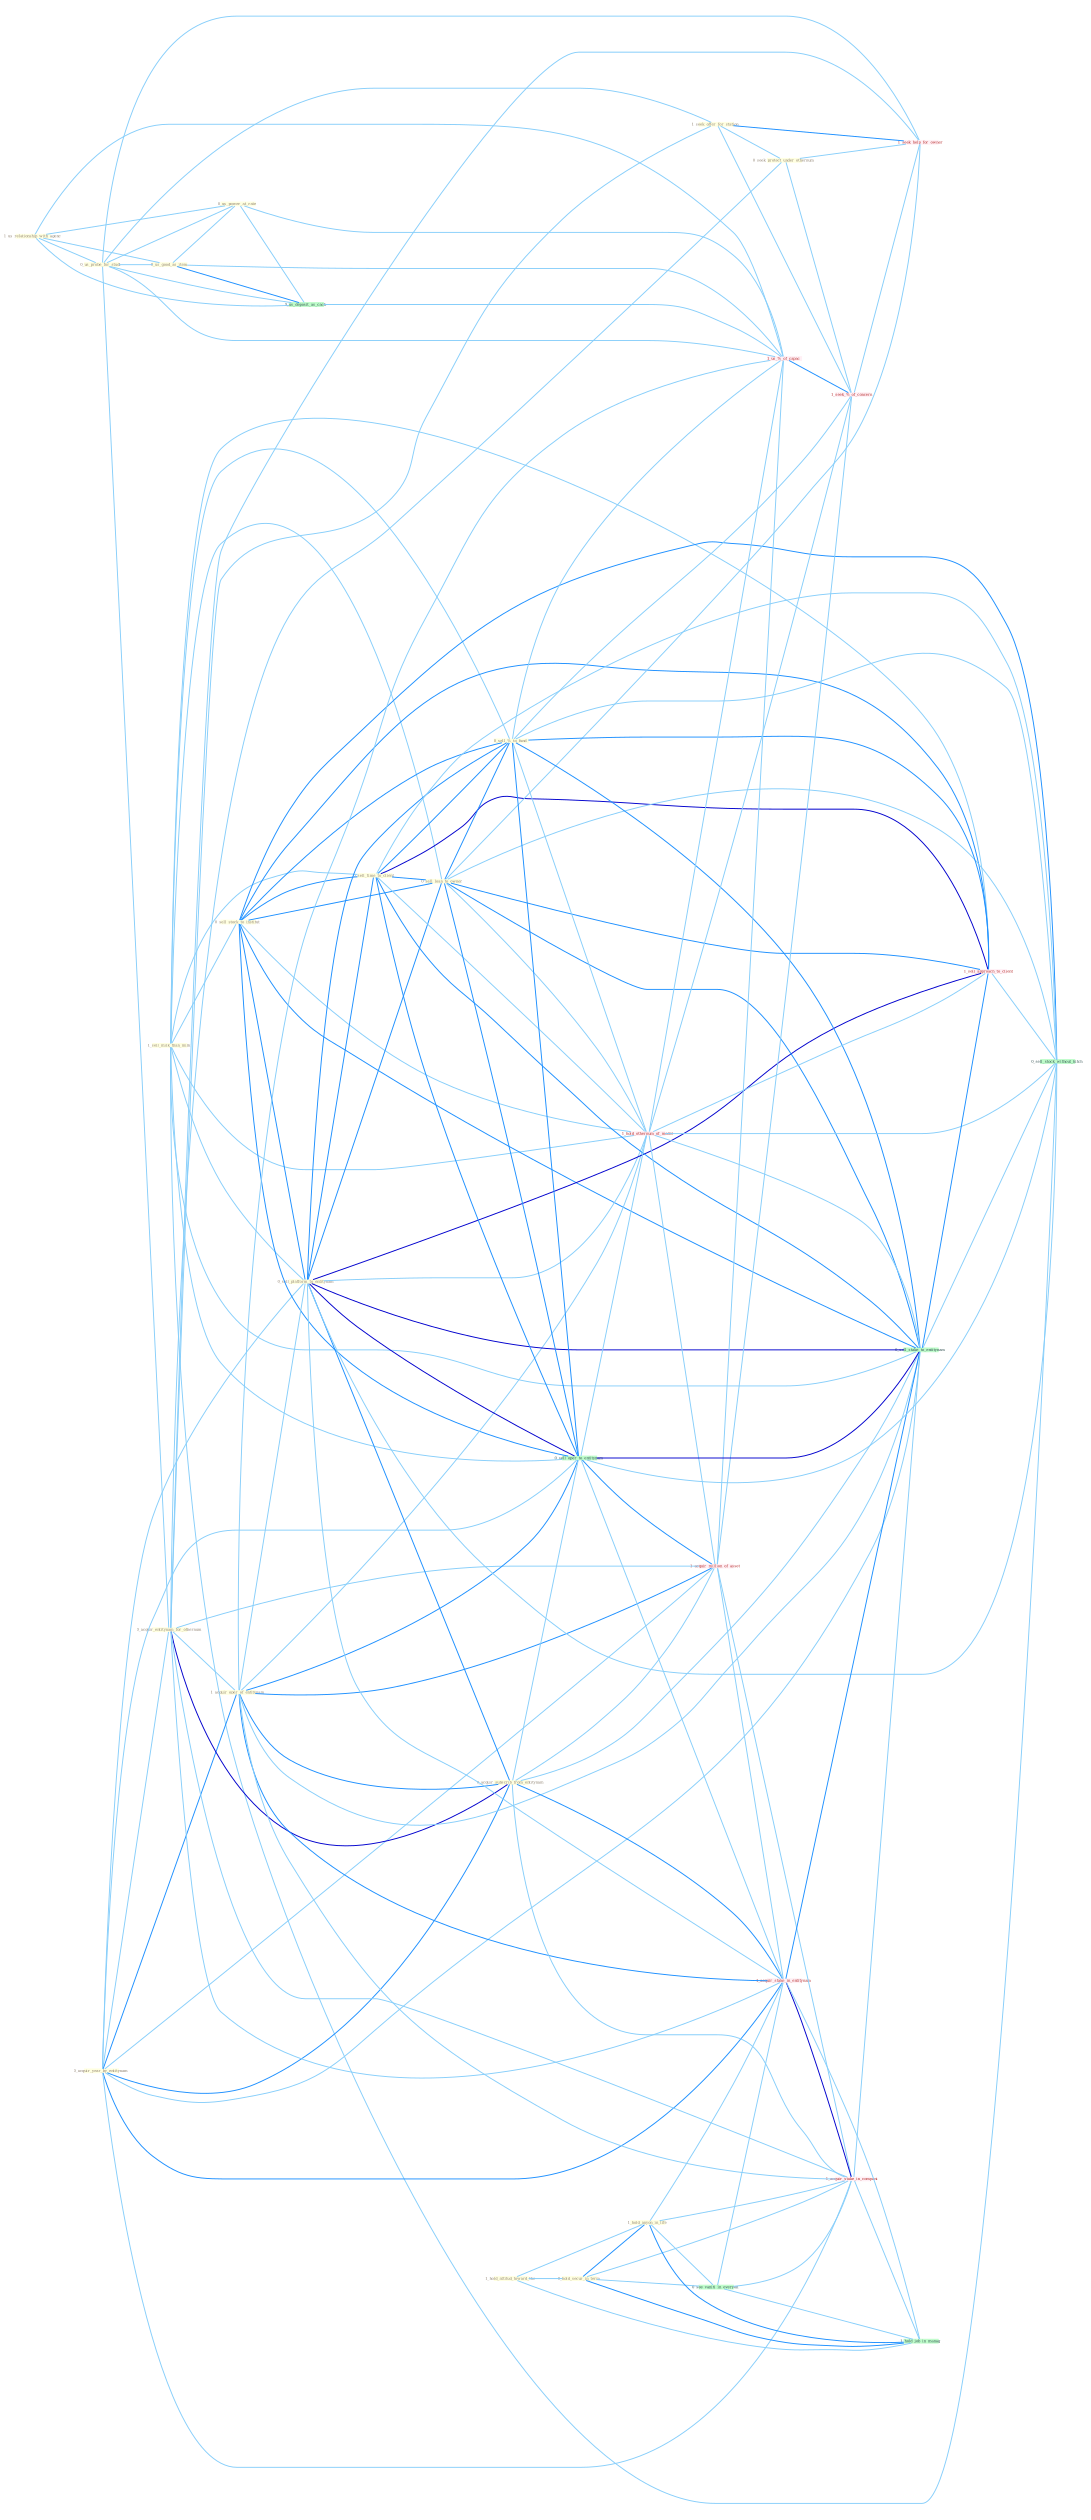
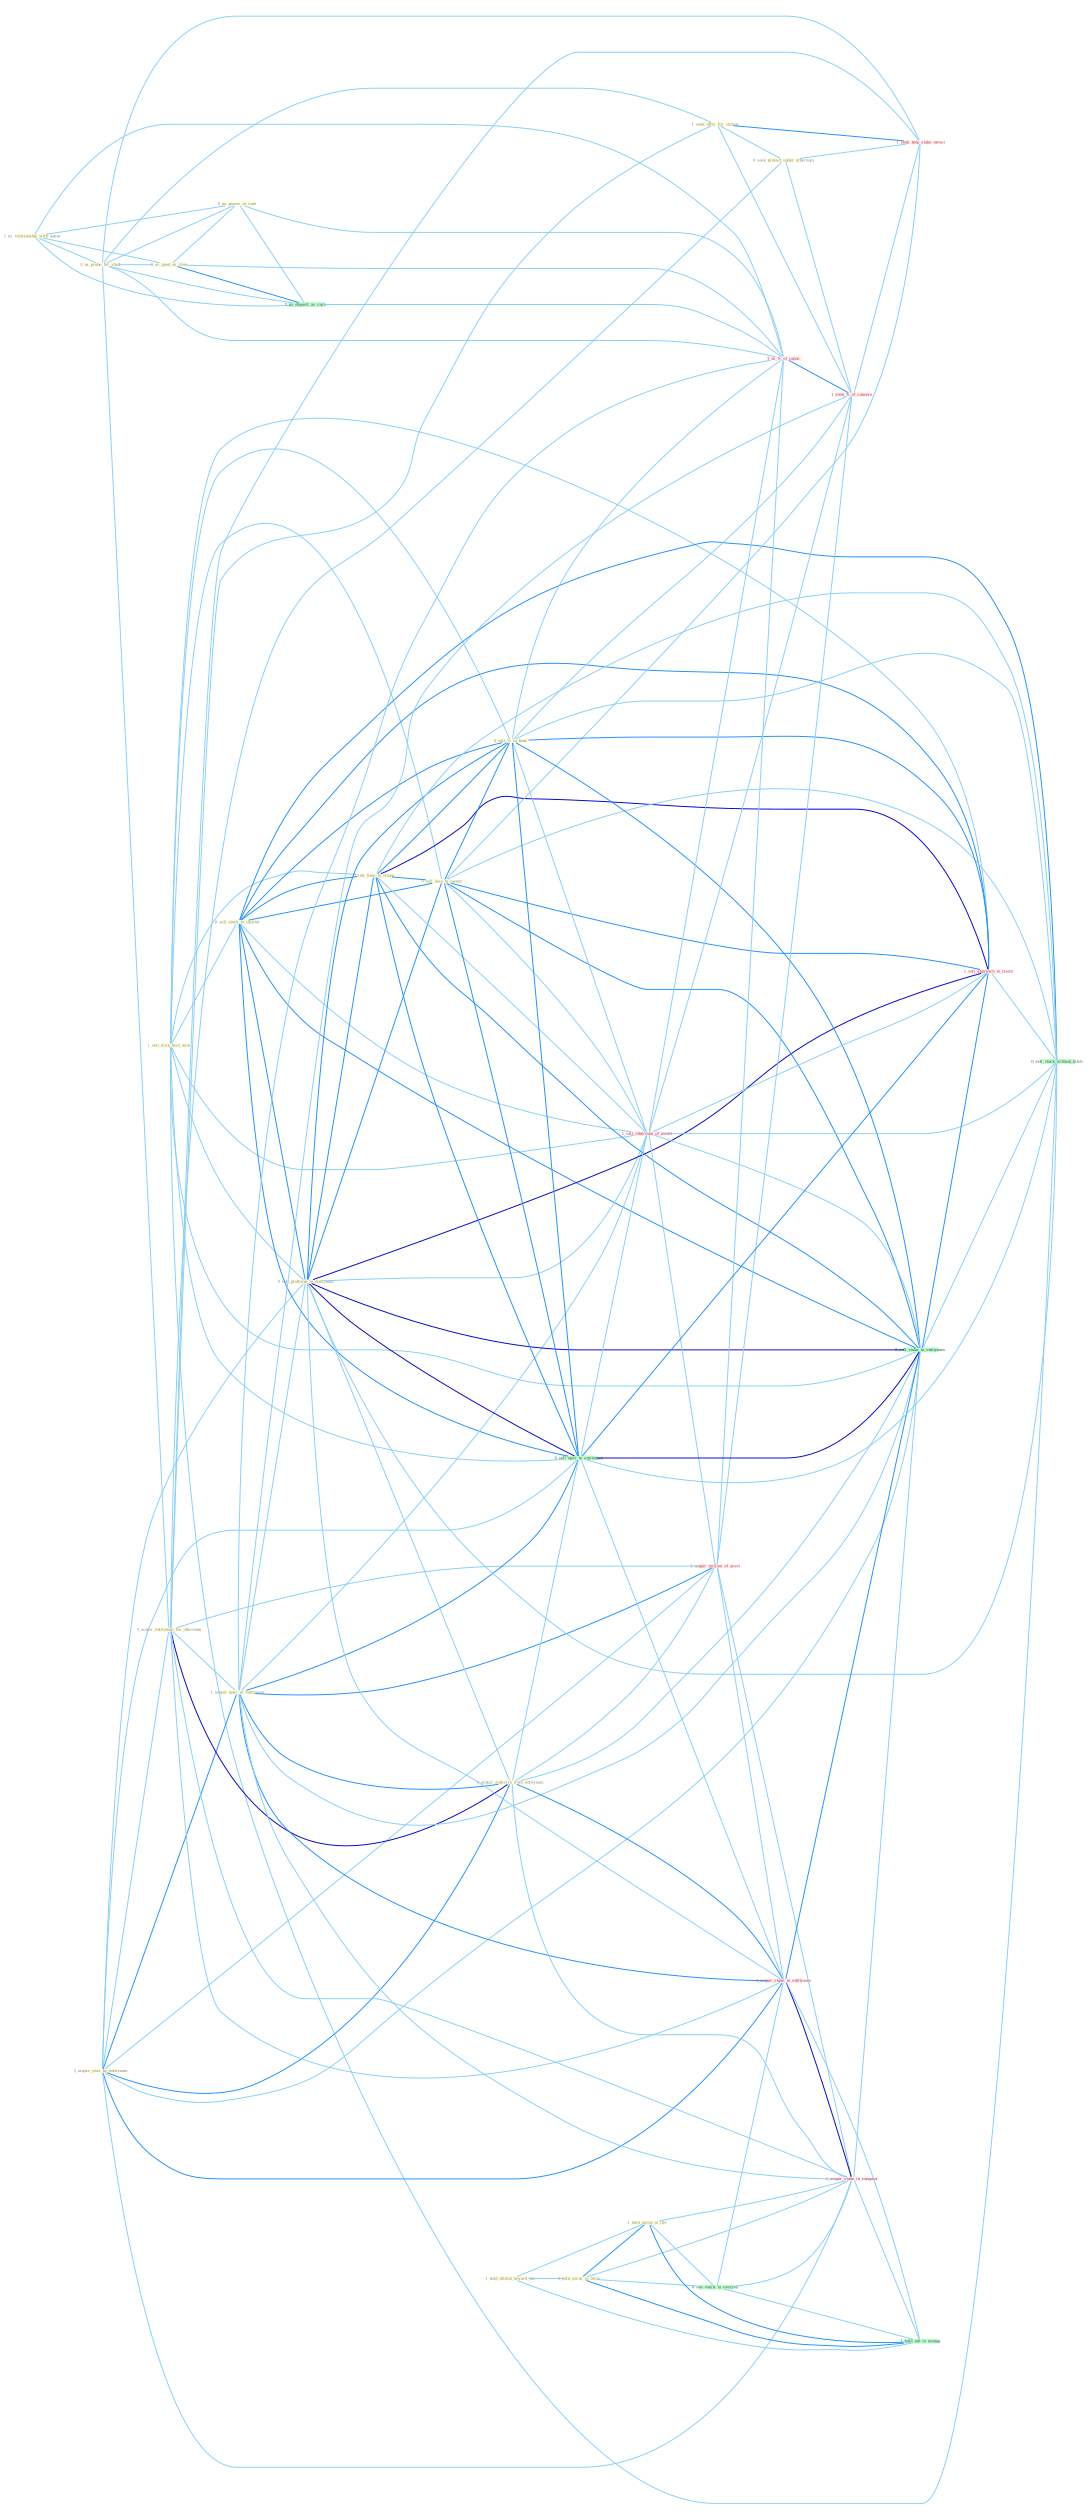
(921, 142) -> (921, 142)
none -> (344, 884)
(648, 1134) -> (648, 1134)
(643, 1517) -> (785, 1215)
(414, 1545) -> (414, 1545)
(722, 2105) -> none
